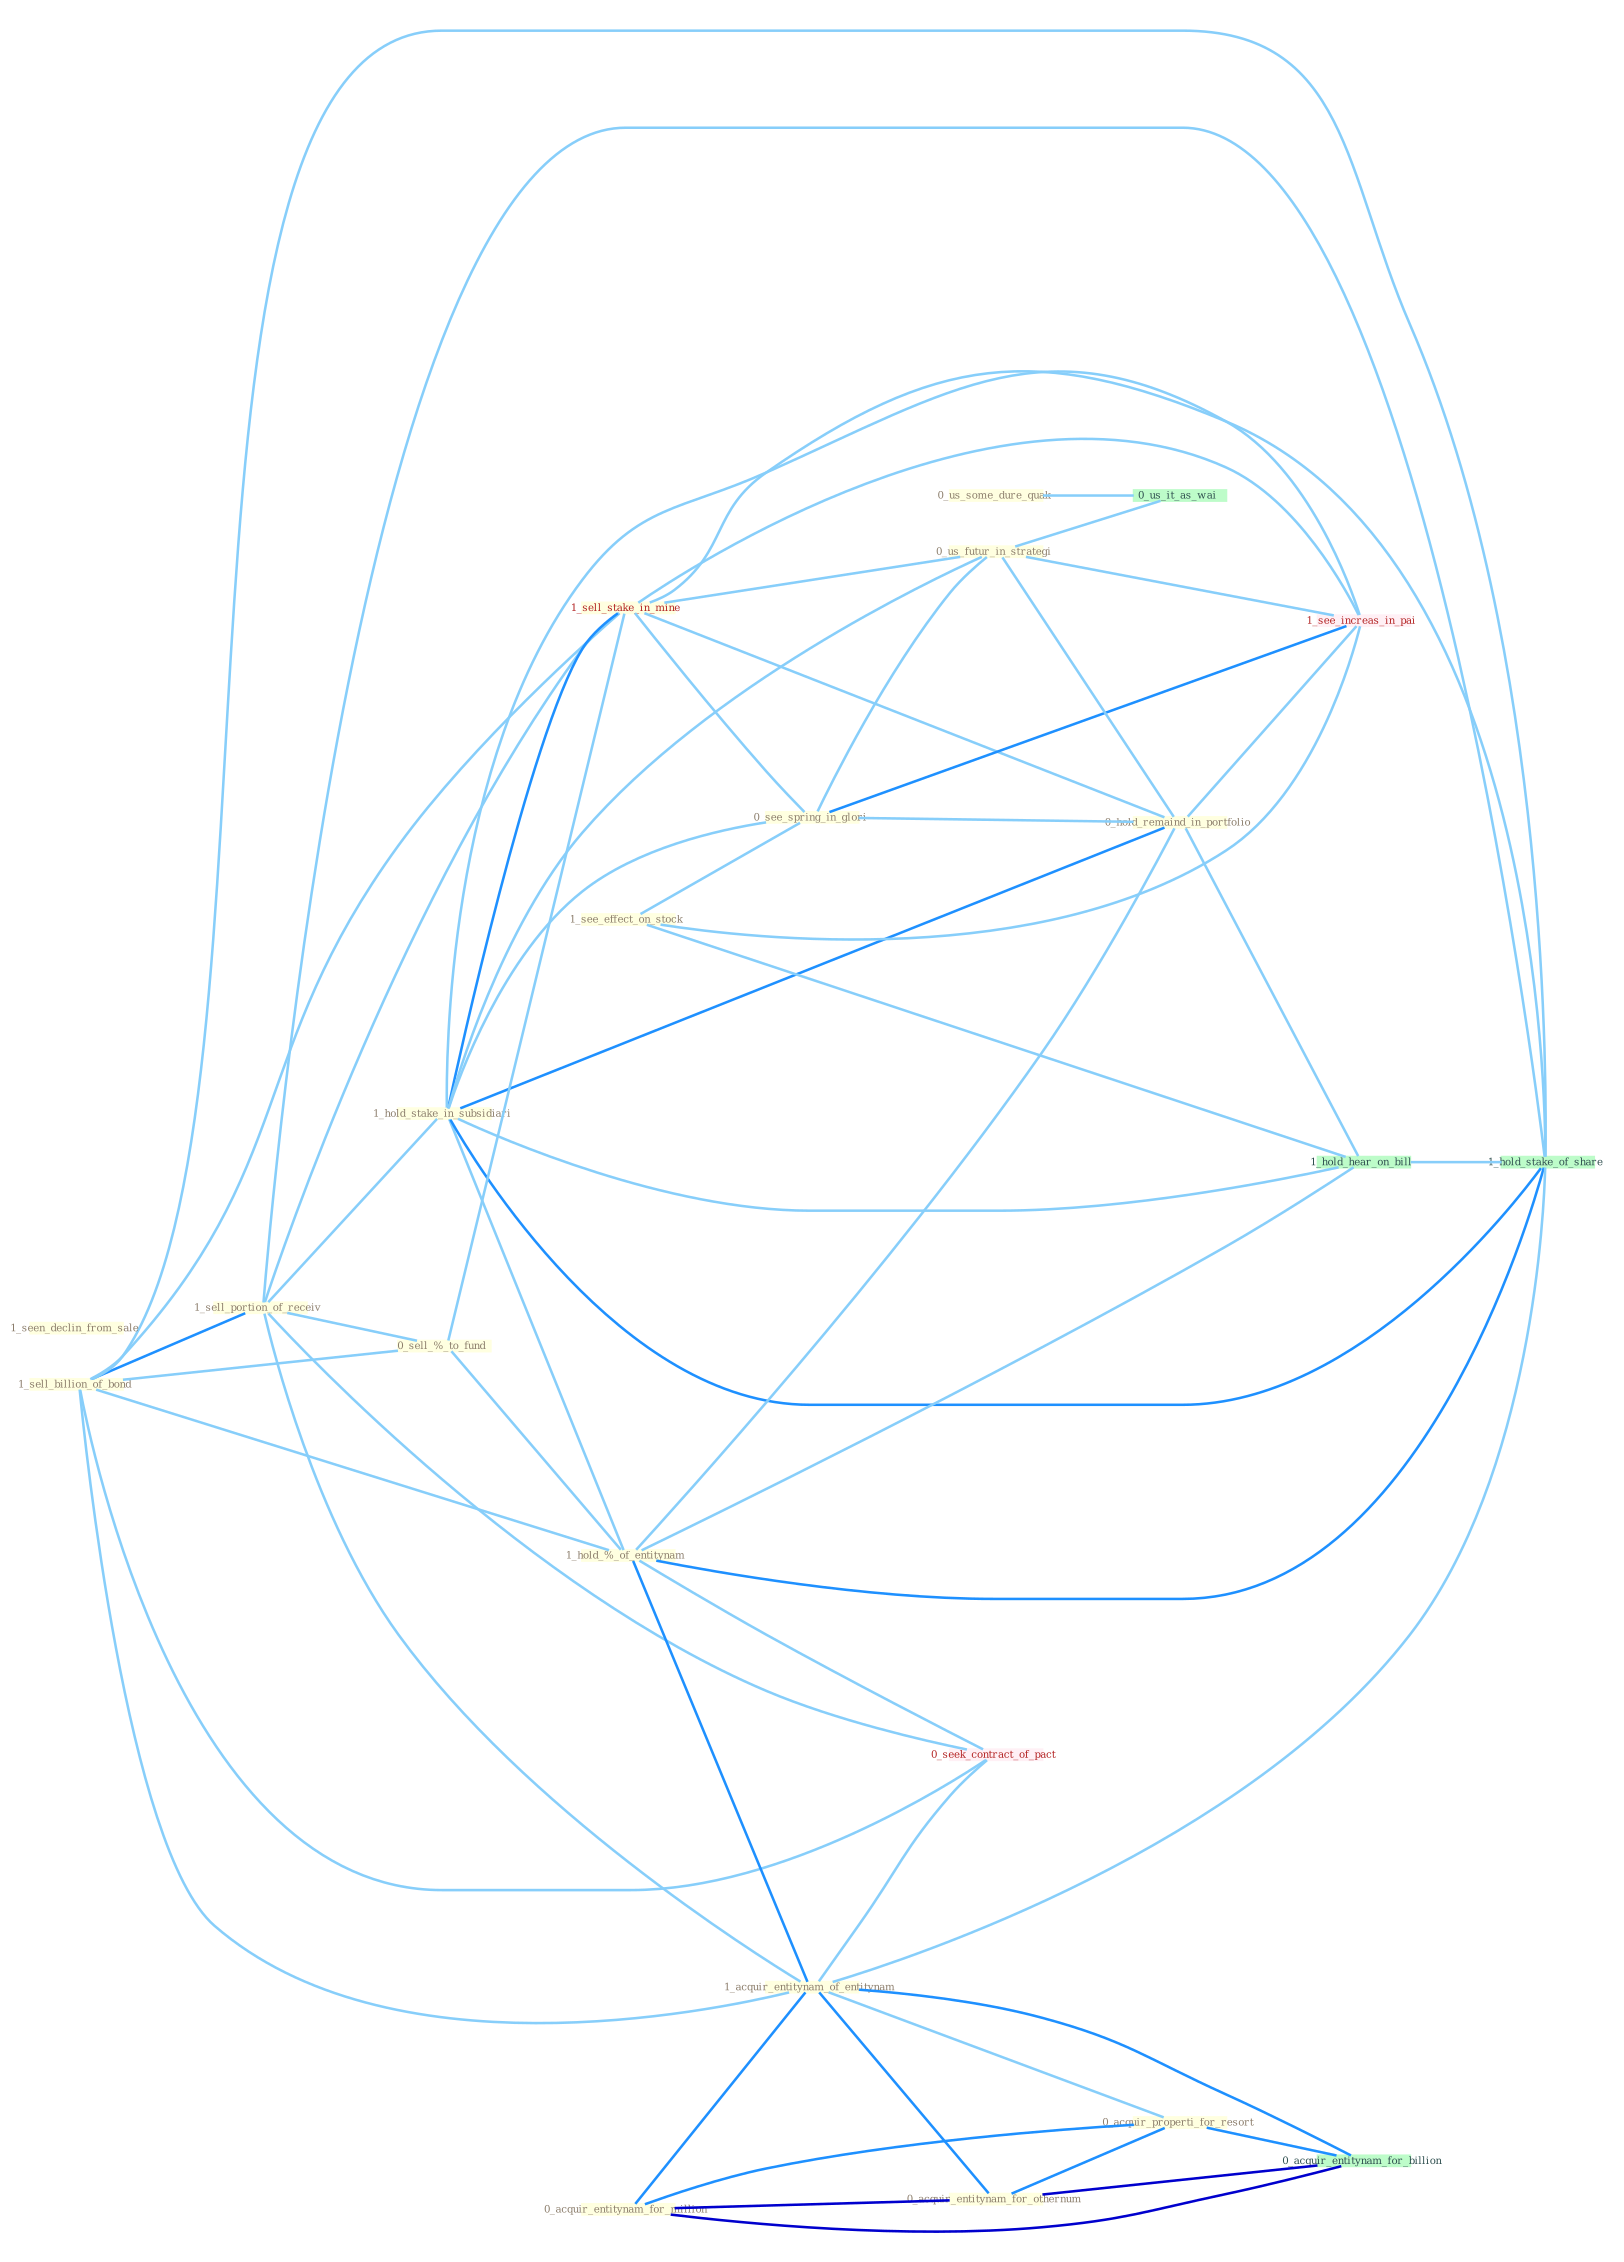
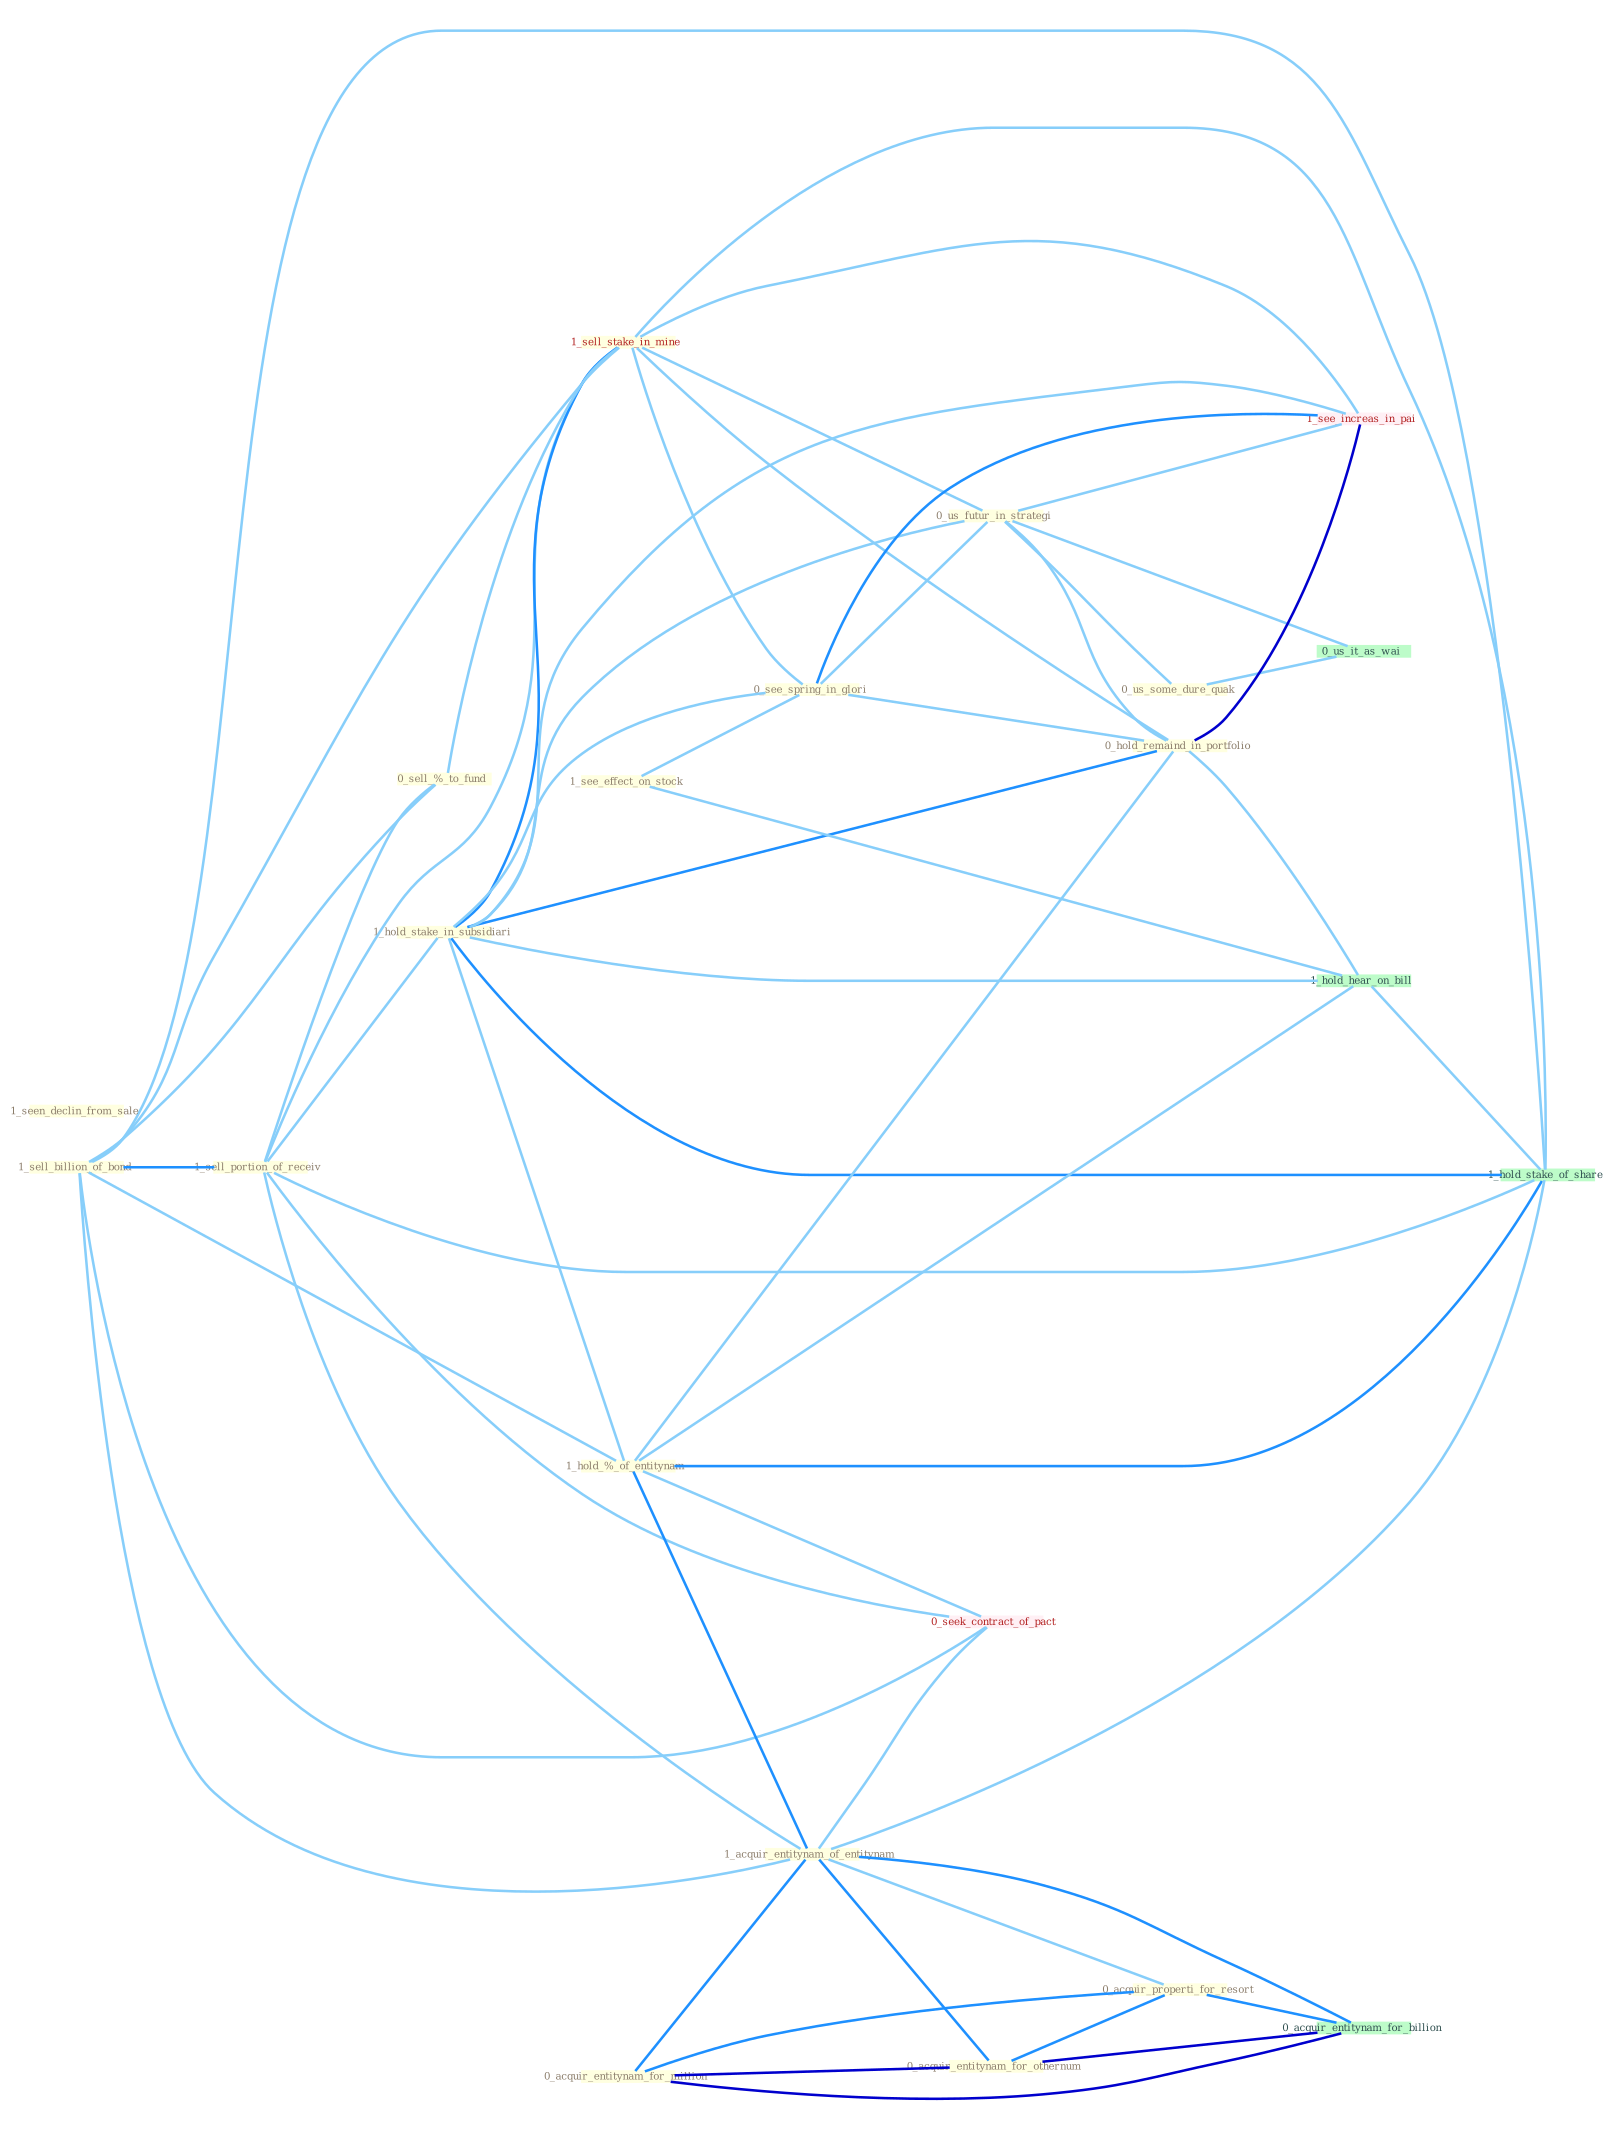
none -> (1088, 603)
(1272, 721) -> (1301, 596)
(1082, 912) -> none
(536, 1450) -> none
